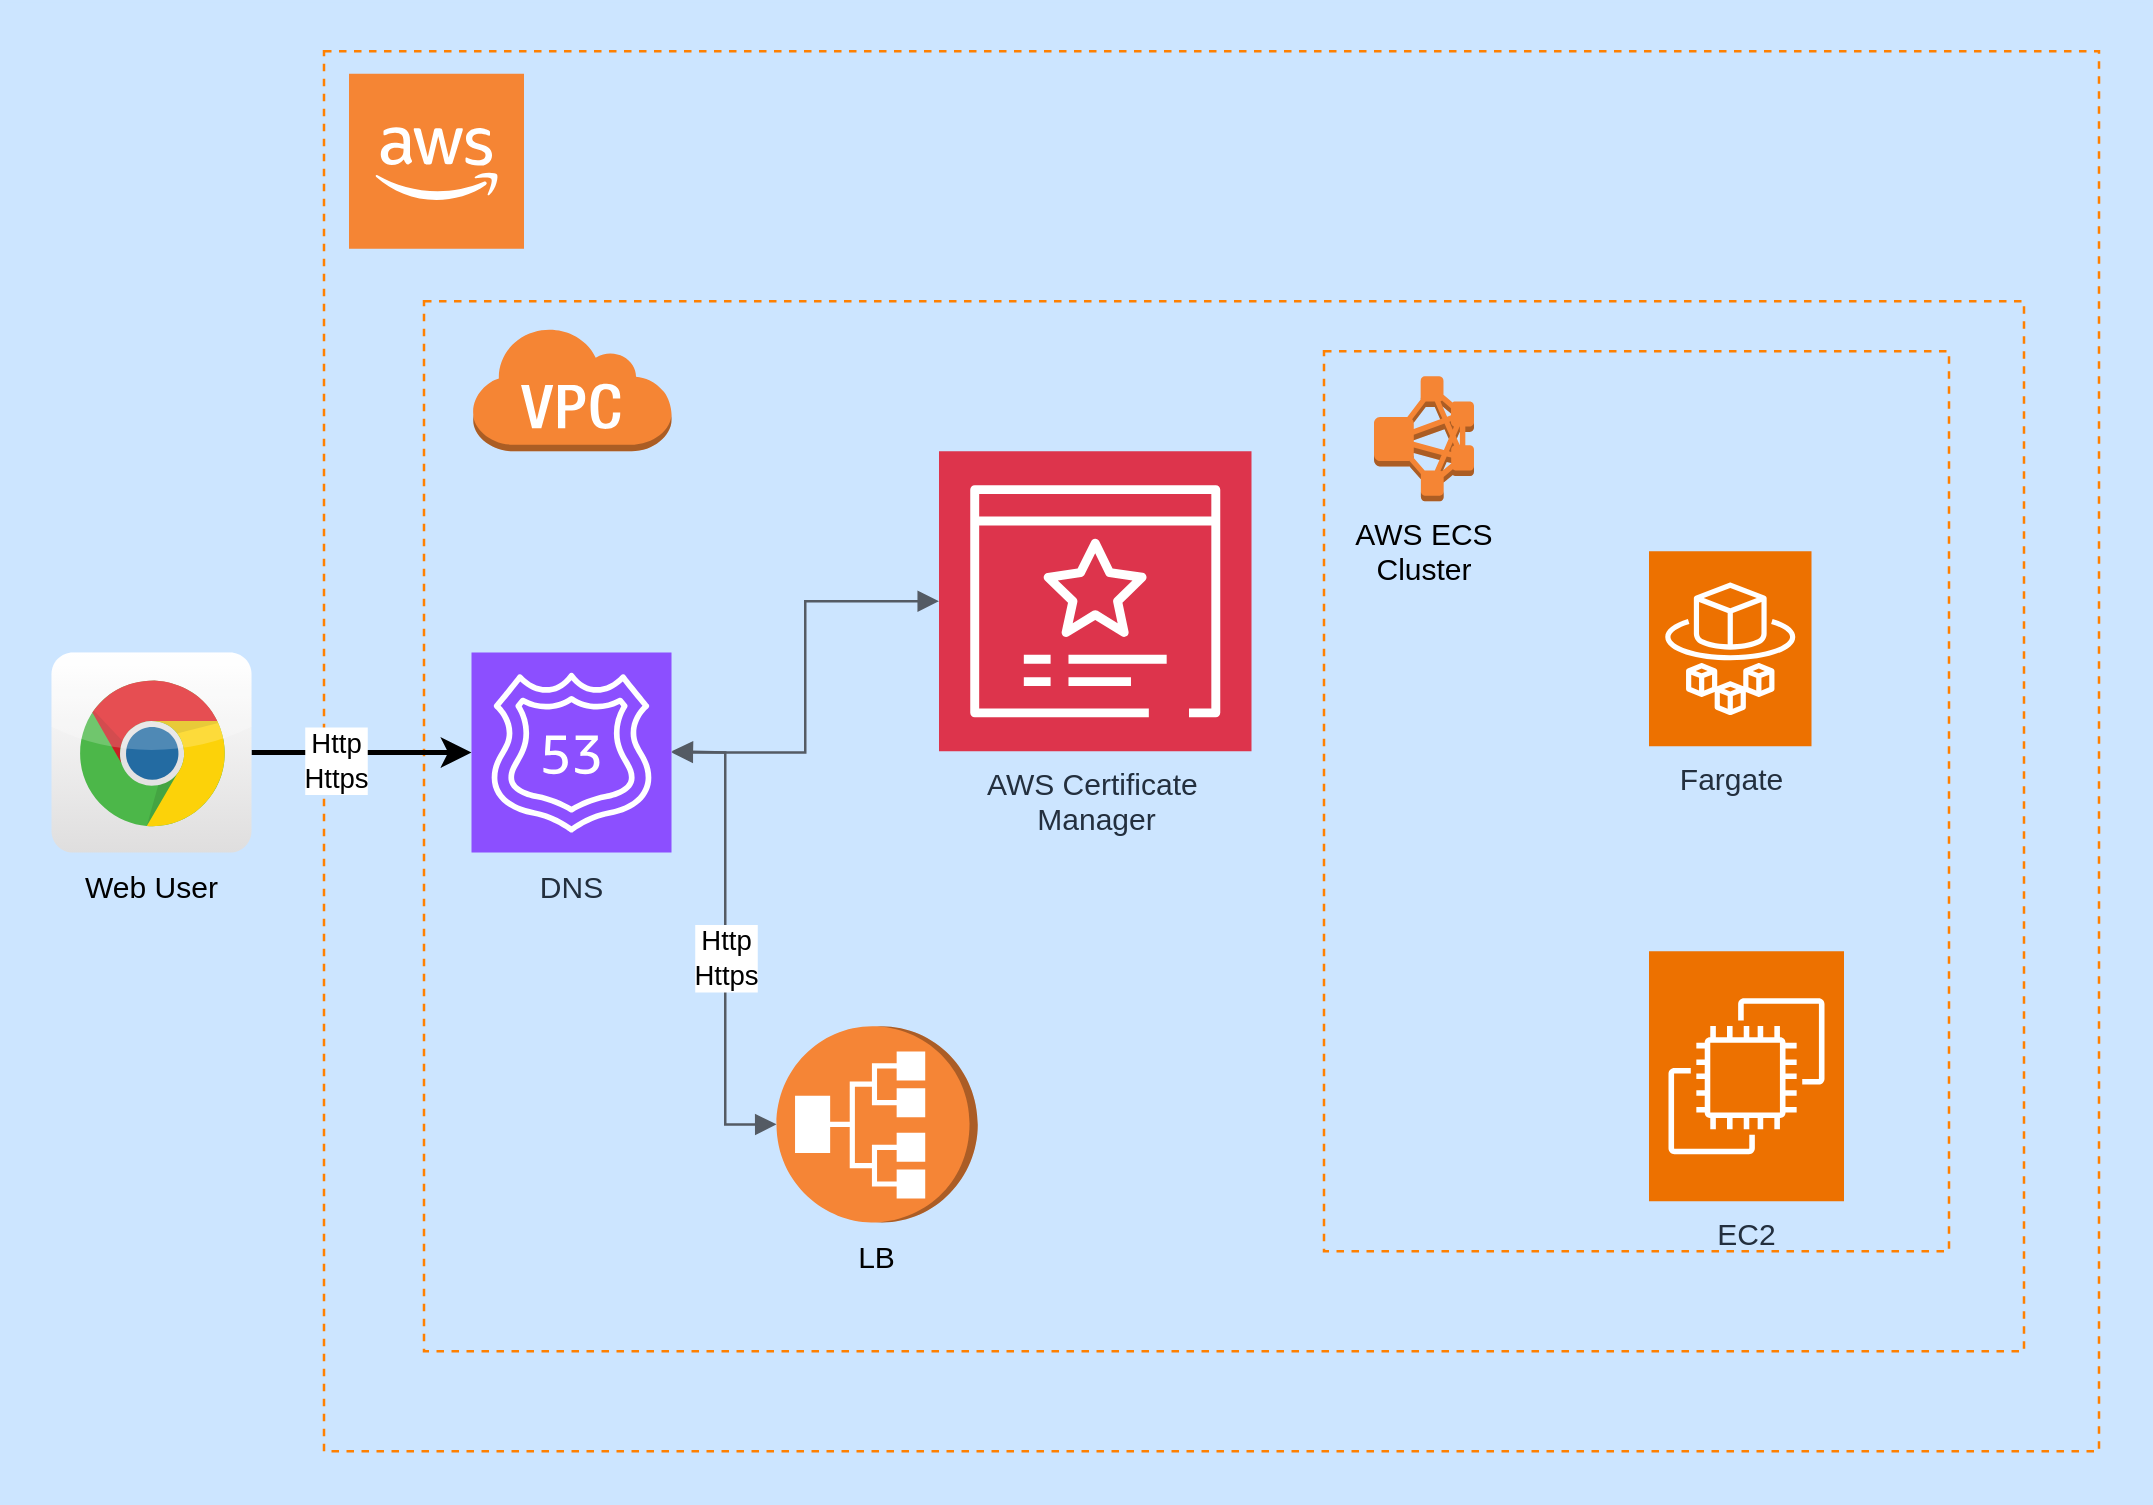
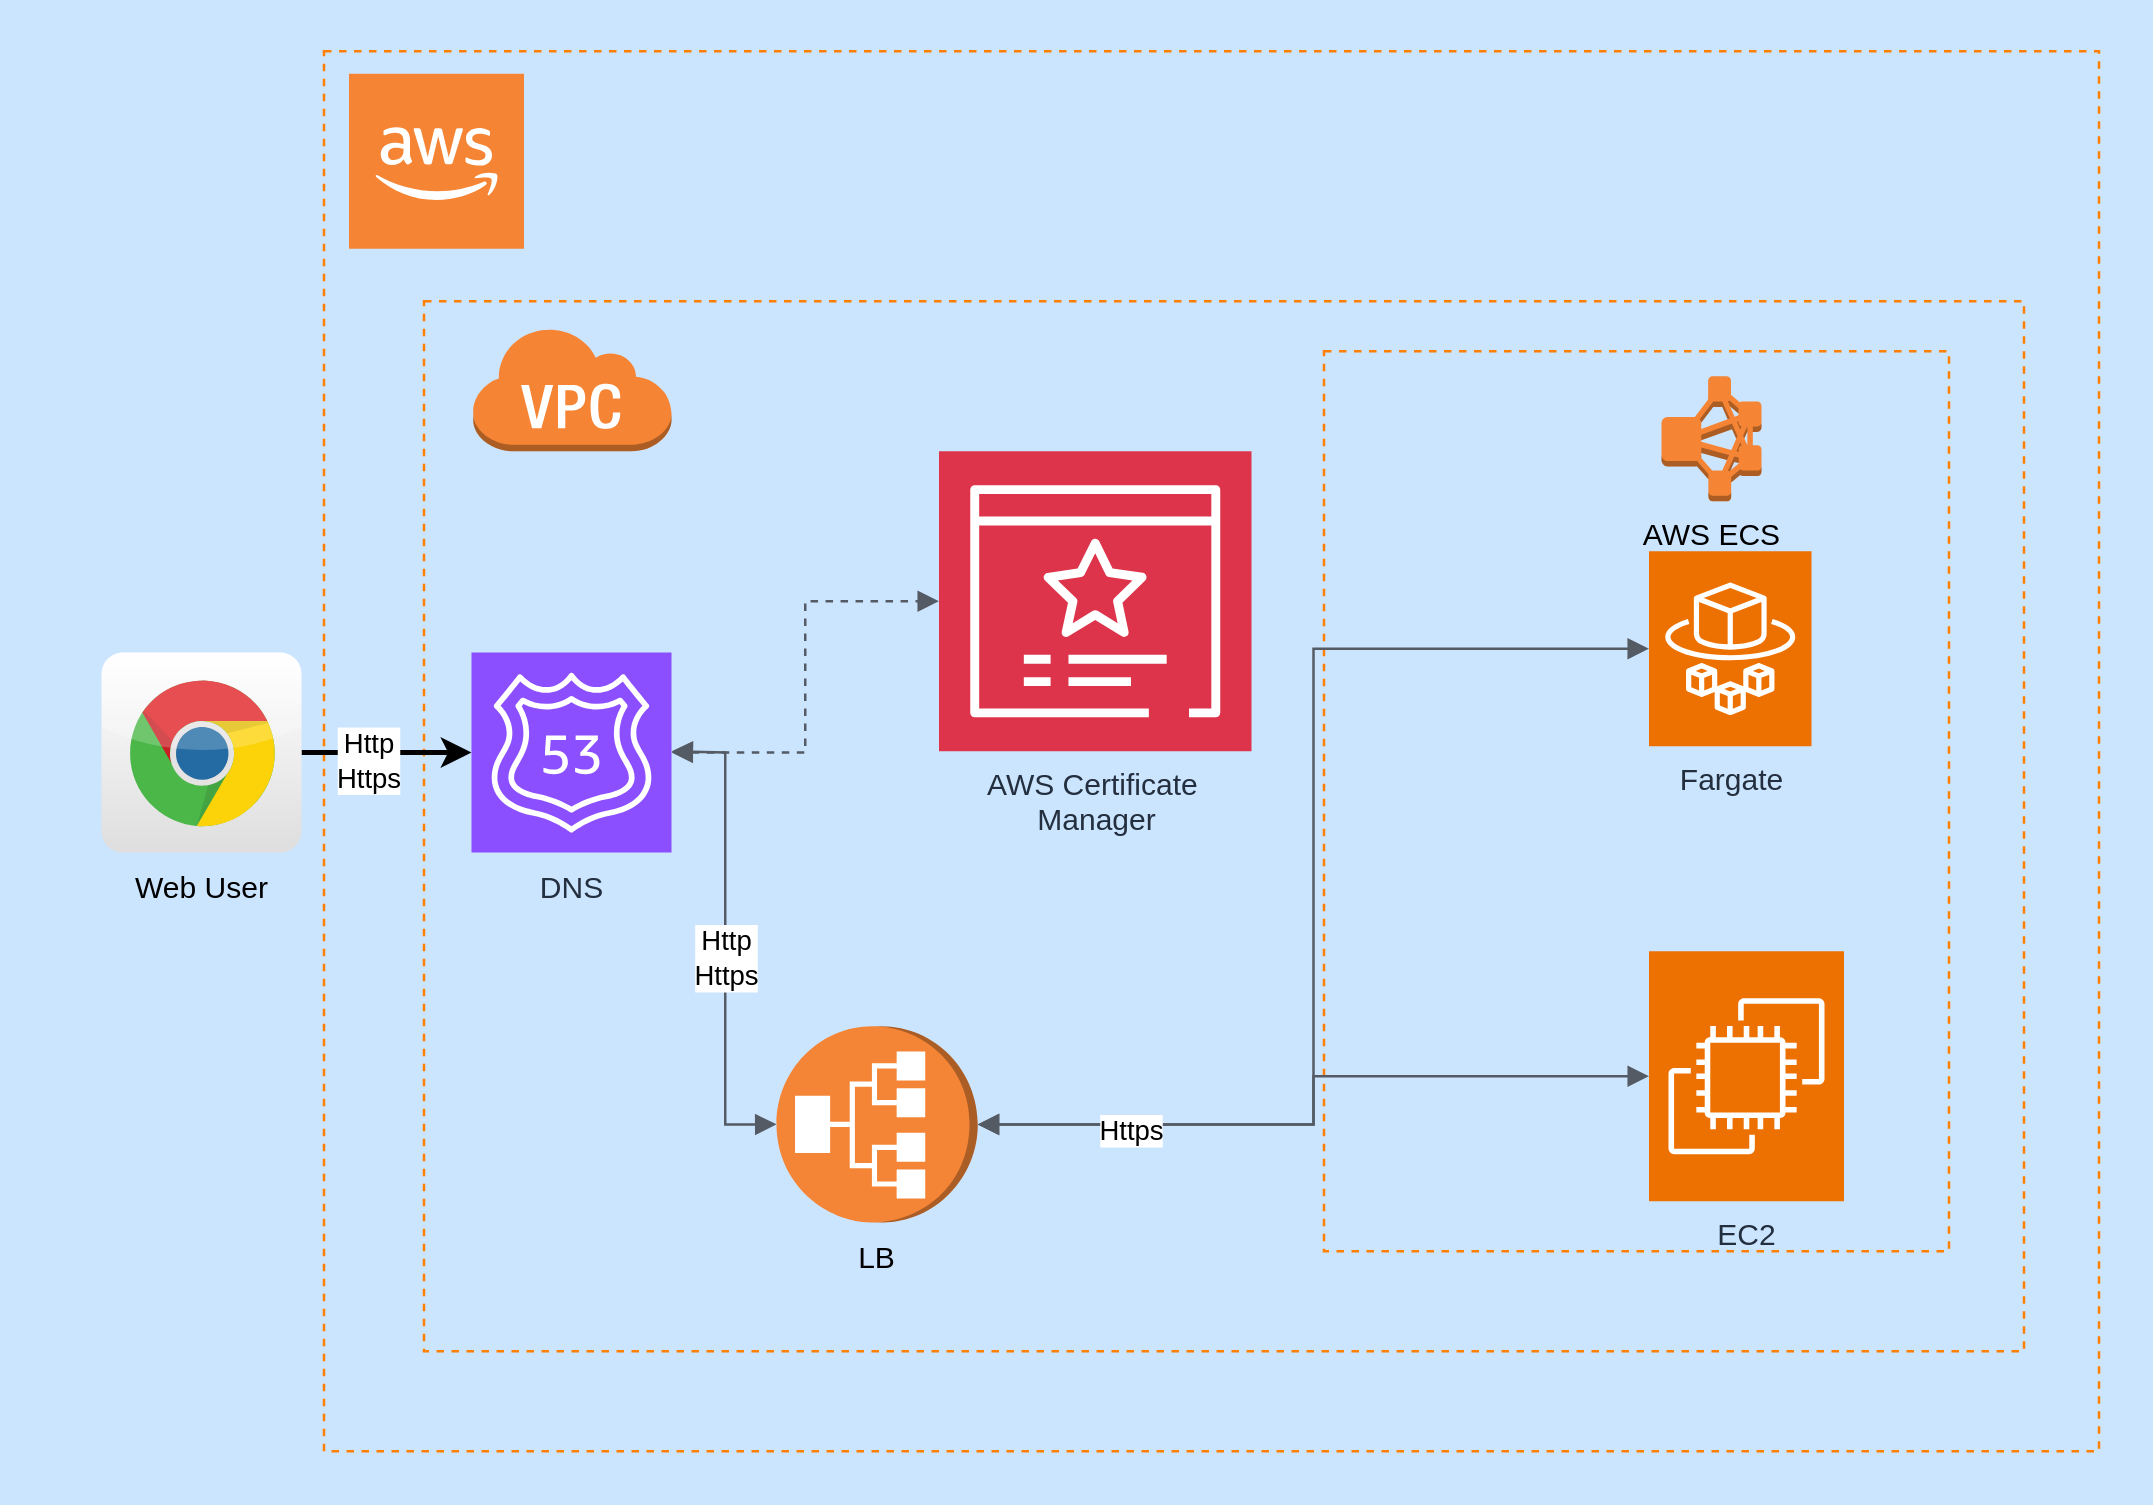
(1424, 439) -> (1711, 439)
(805, 658) -> (805, 658)
none -> (1313, 703)
(151, 753) -> (201, 753)
none -> (1472, 1076)
